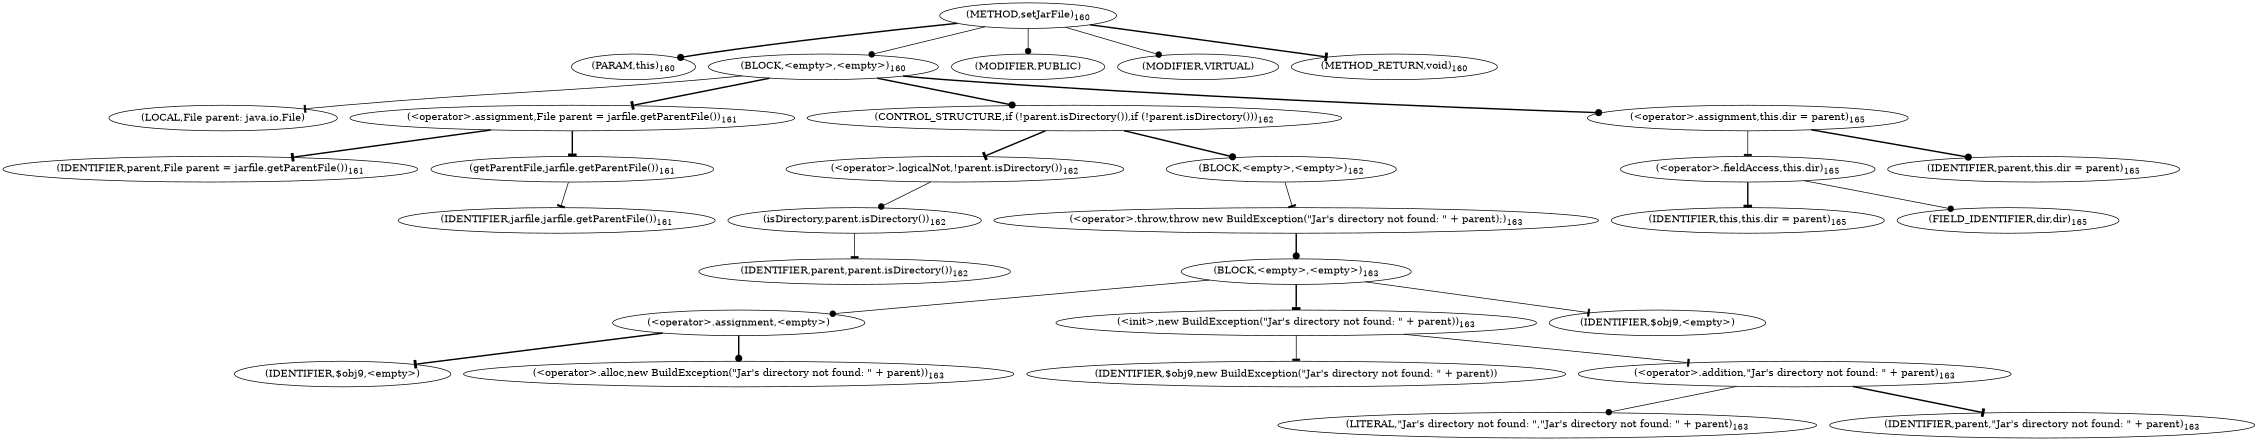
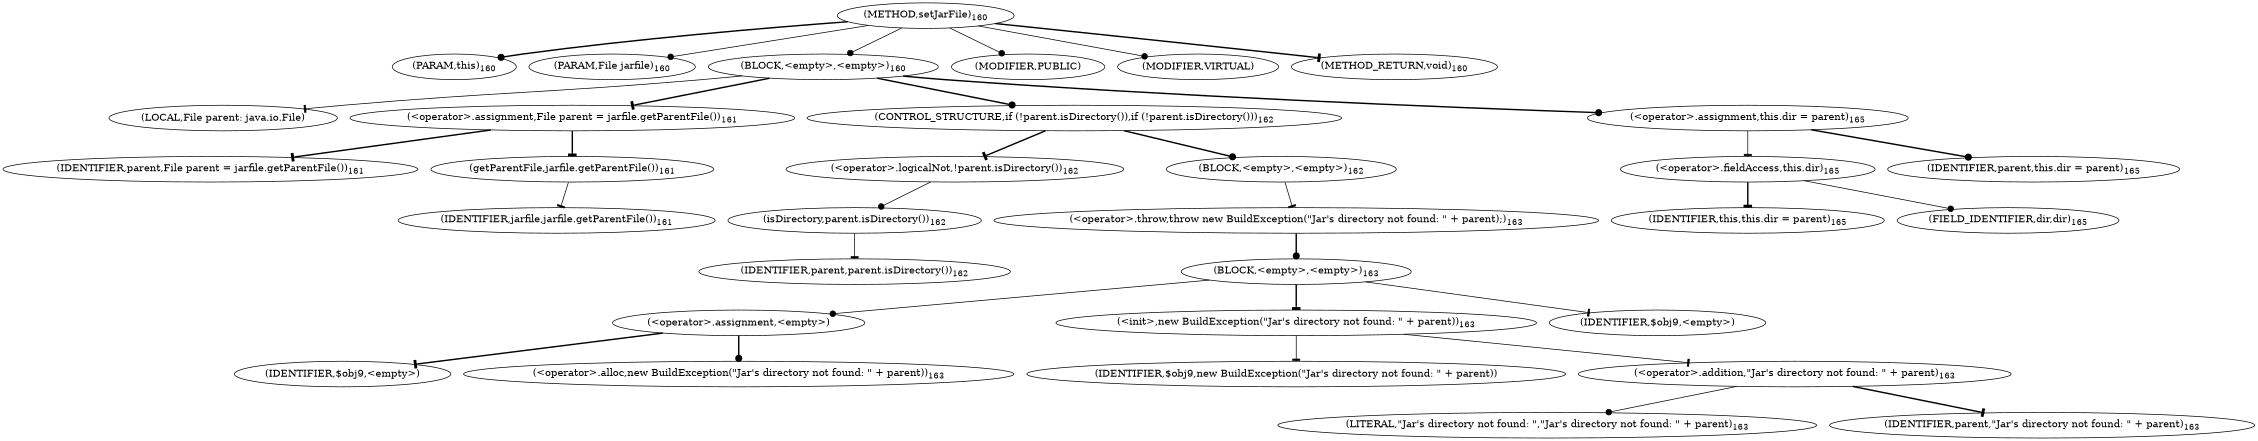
none -> (612, 67)
